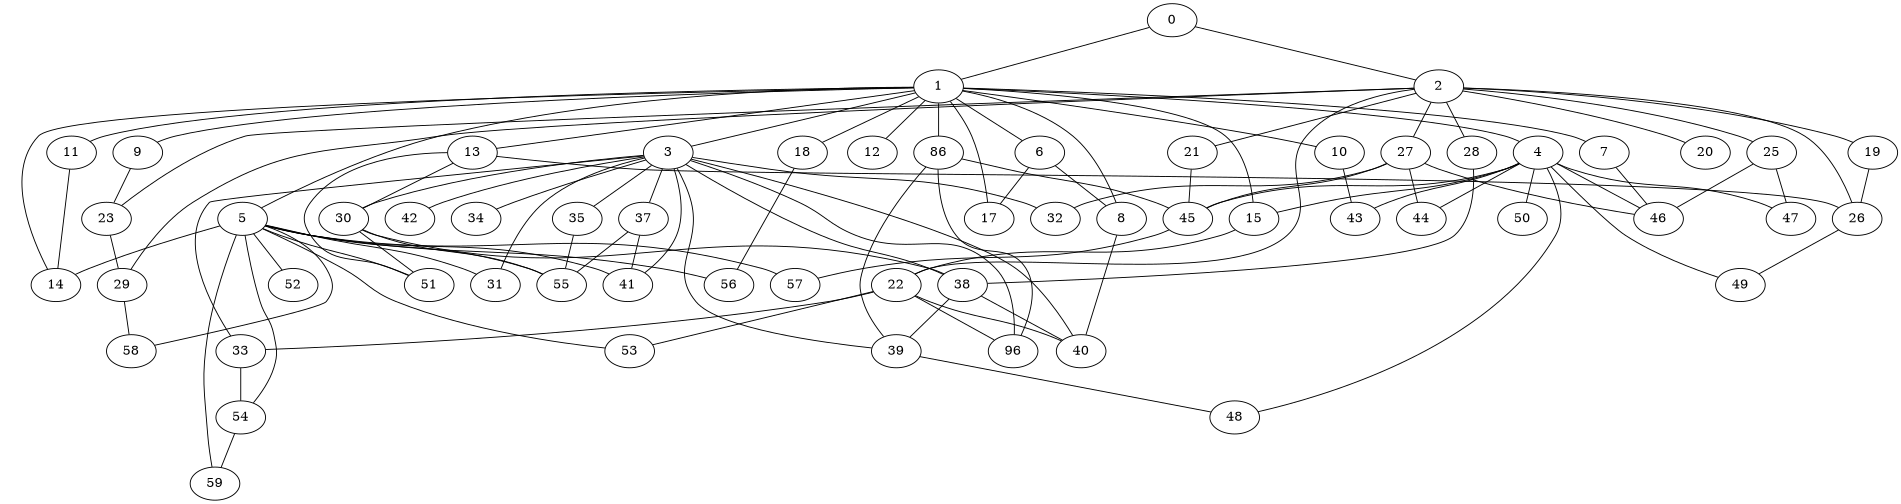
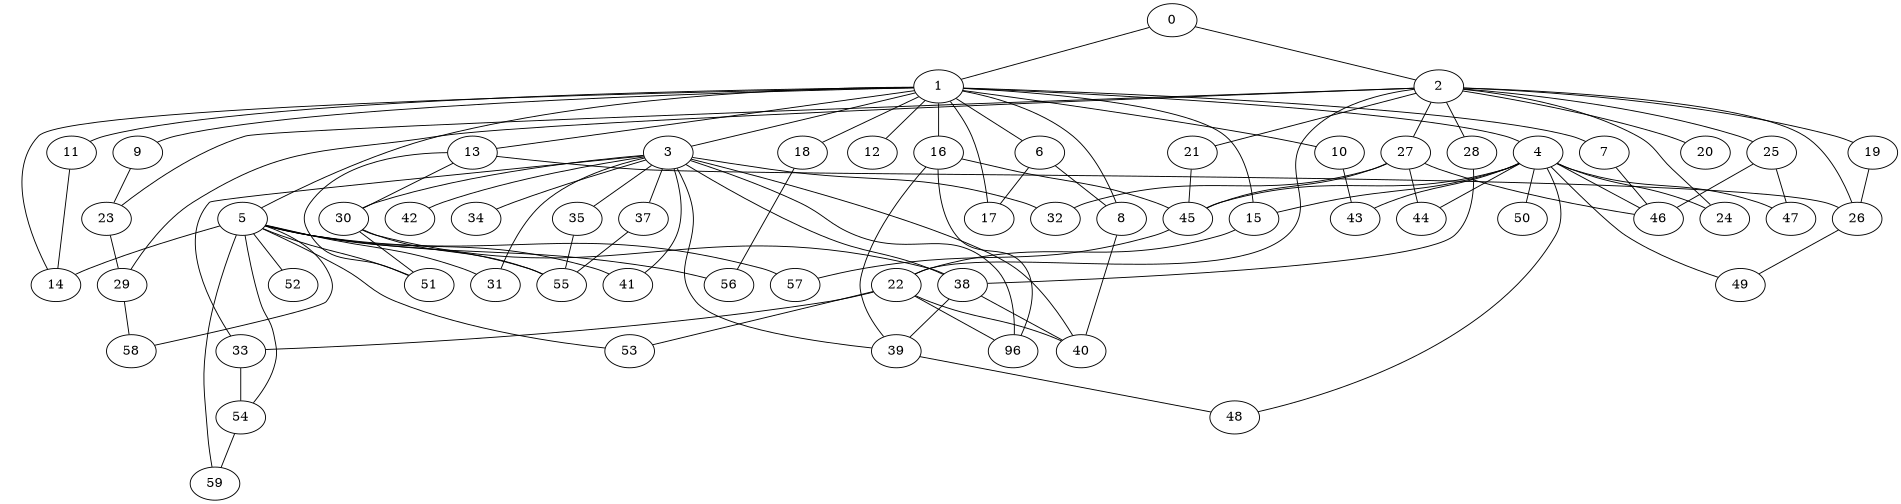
(939, 153) -> (939, 153)
none -> (1725, 219)
(636, 252) -> none
